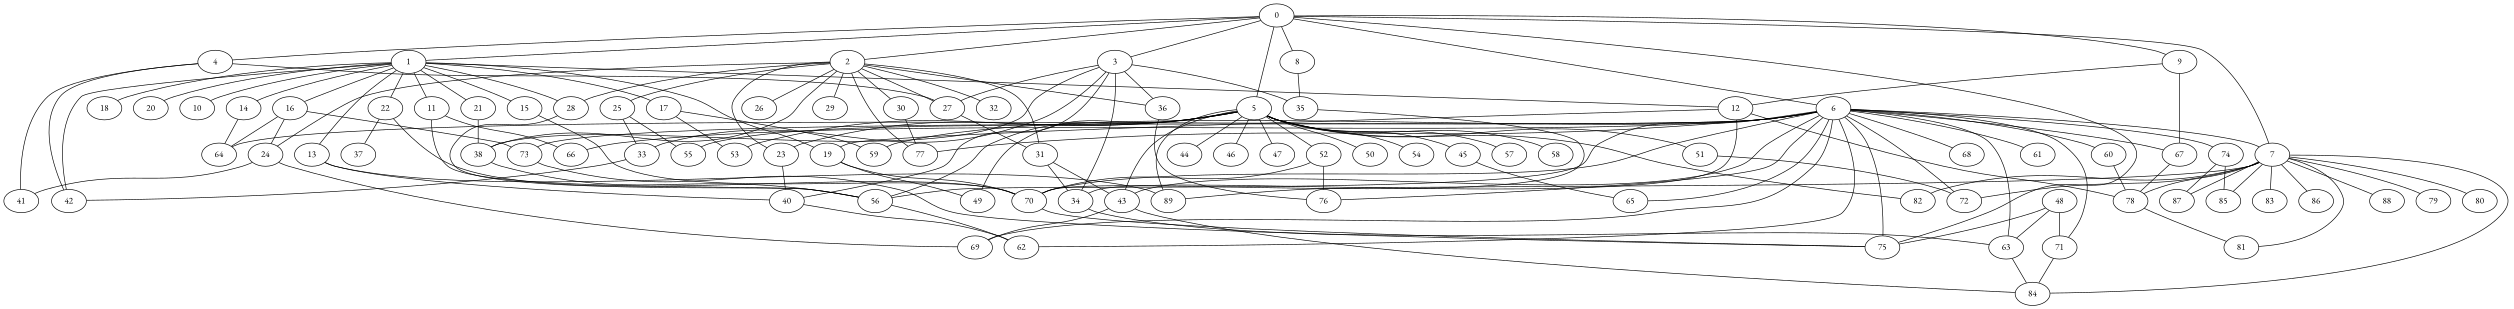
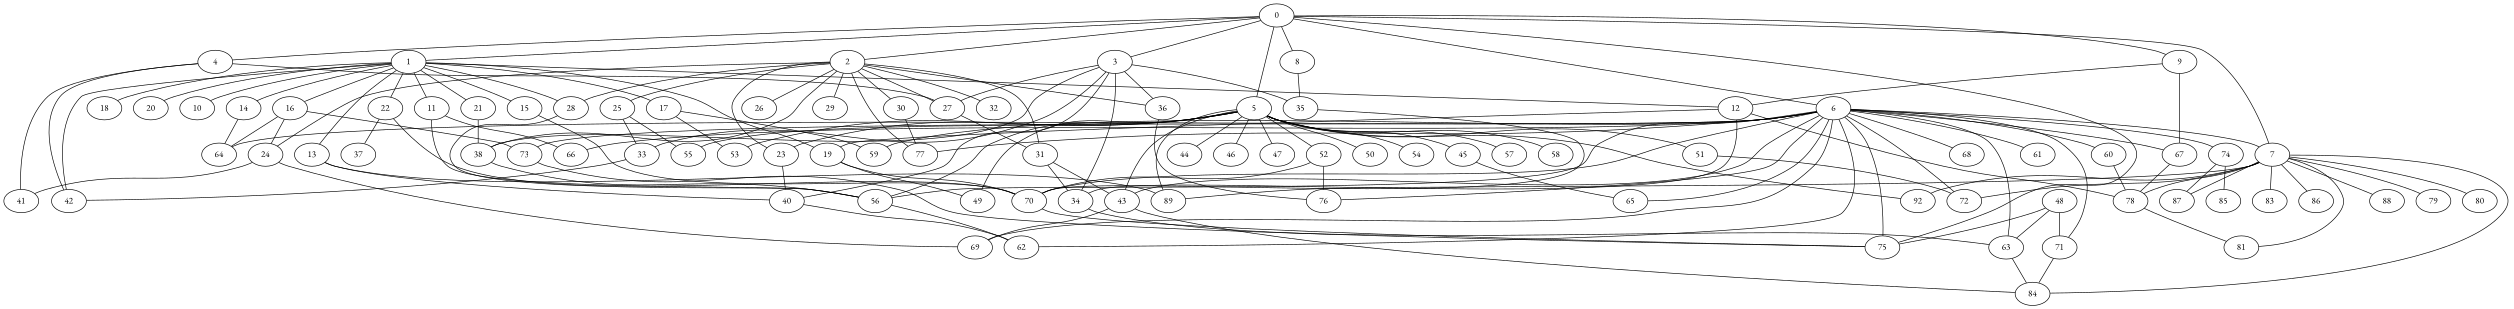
(2248, 178) -> none
(1918, 201) -> (1918, 201)
